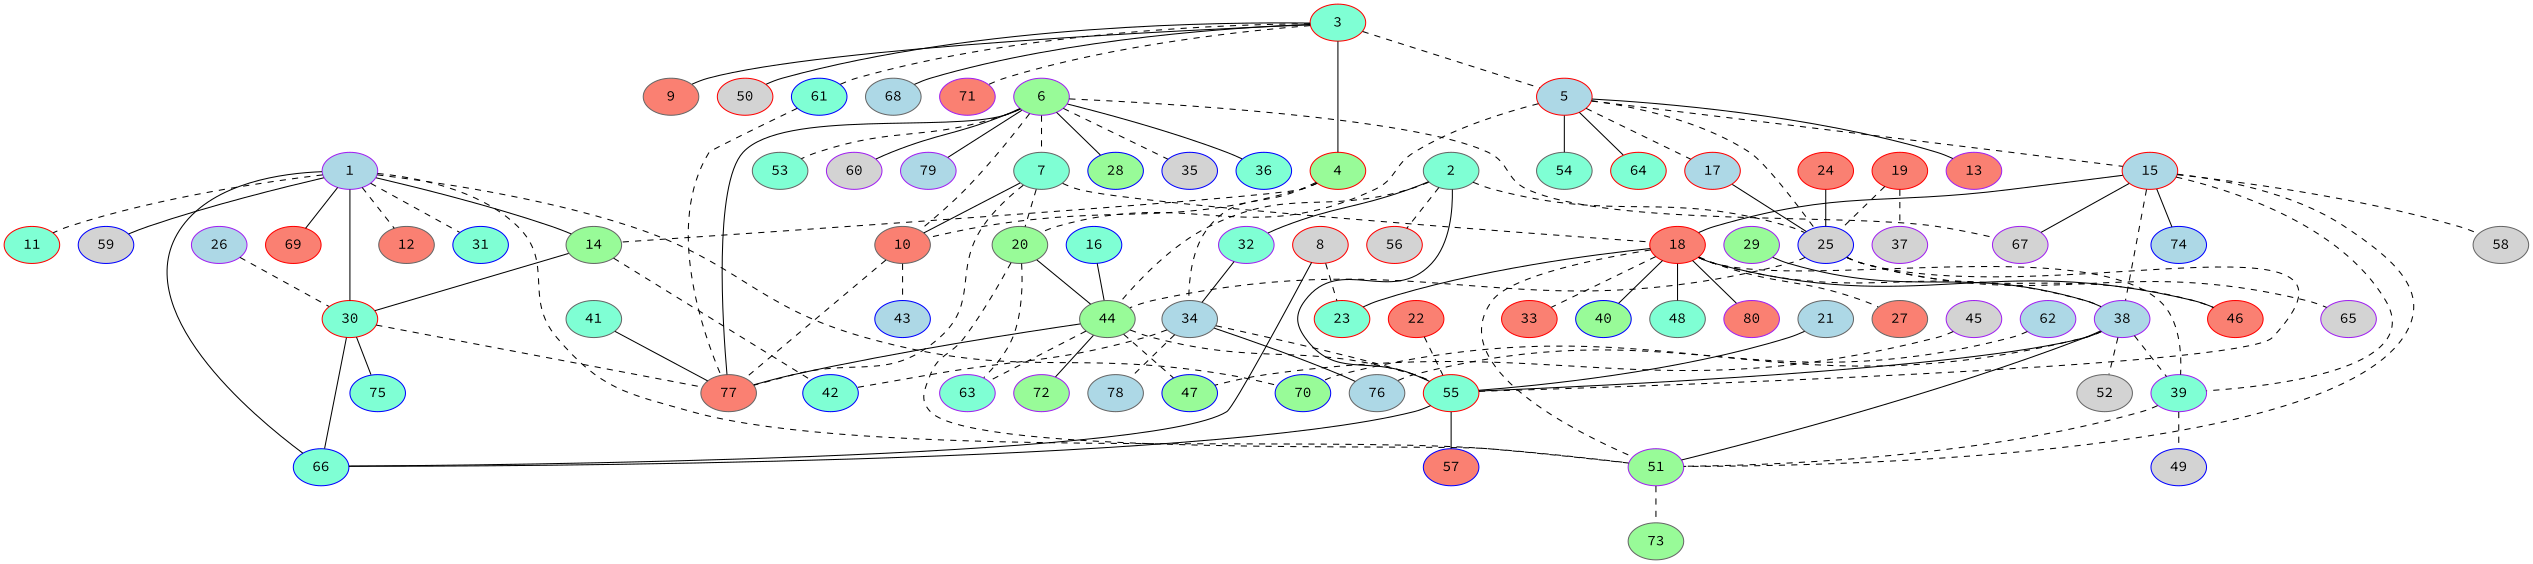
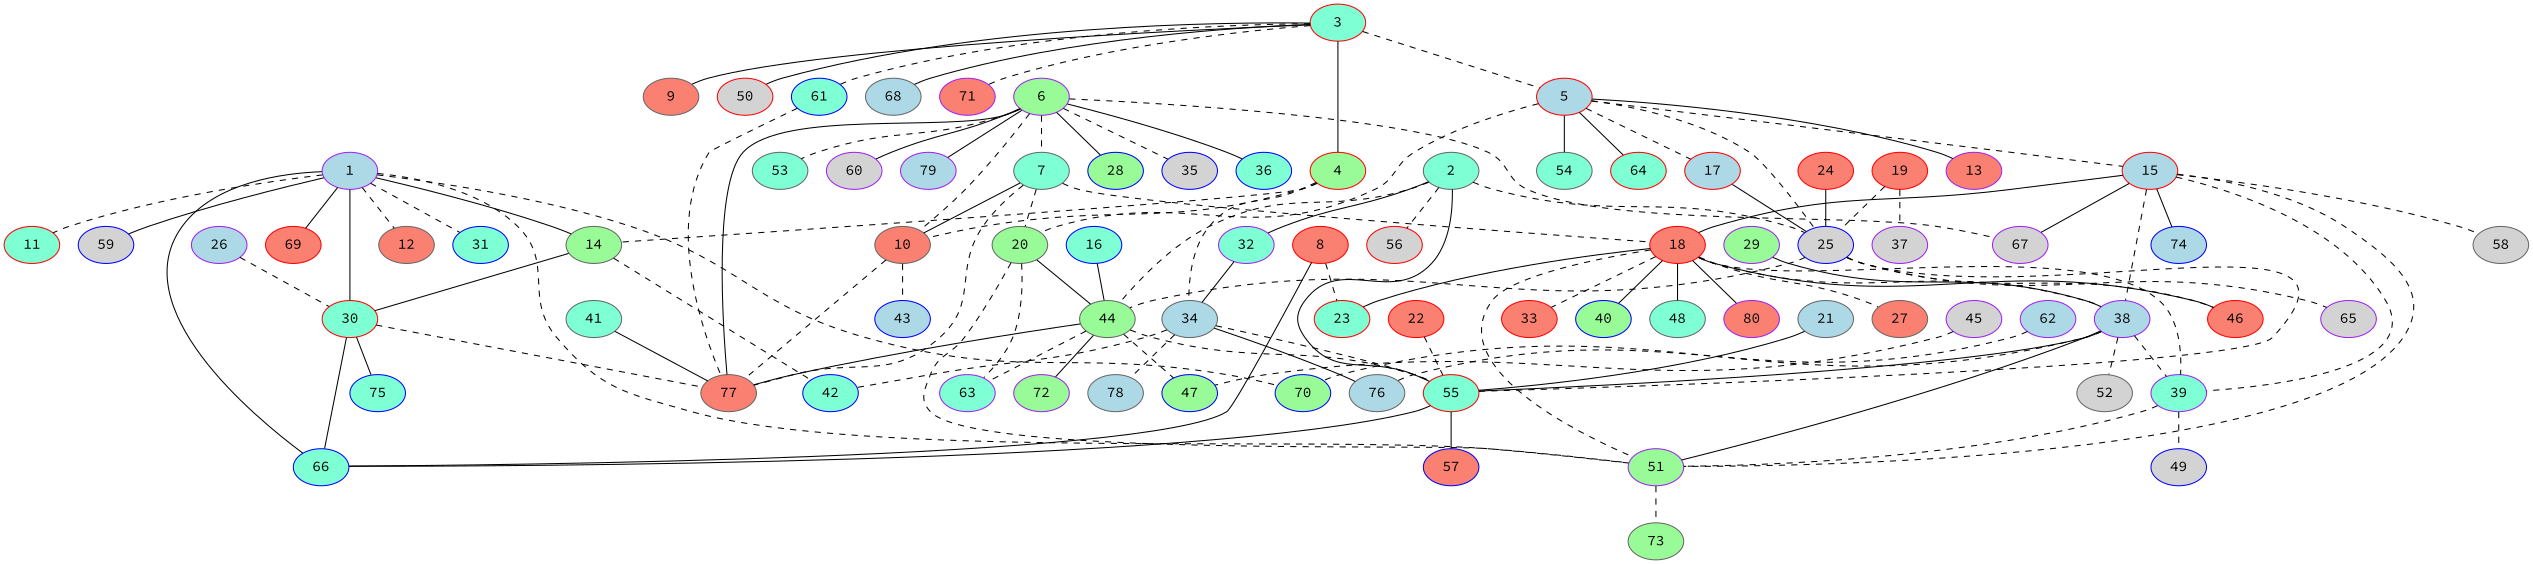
(1320, 245) -> (1320, 245)
